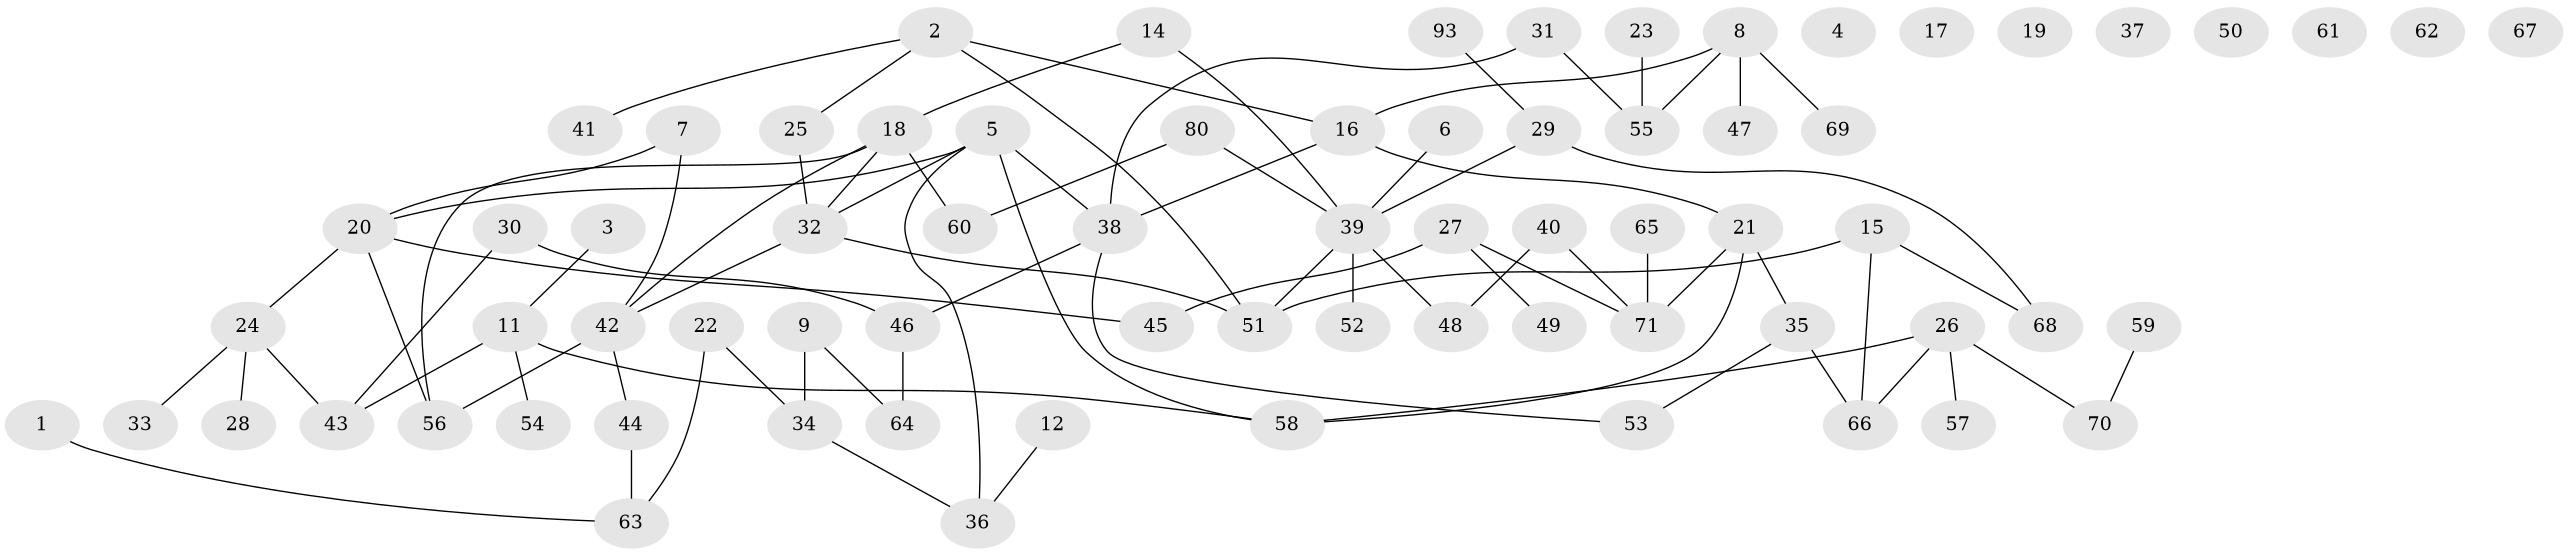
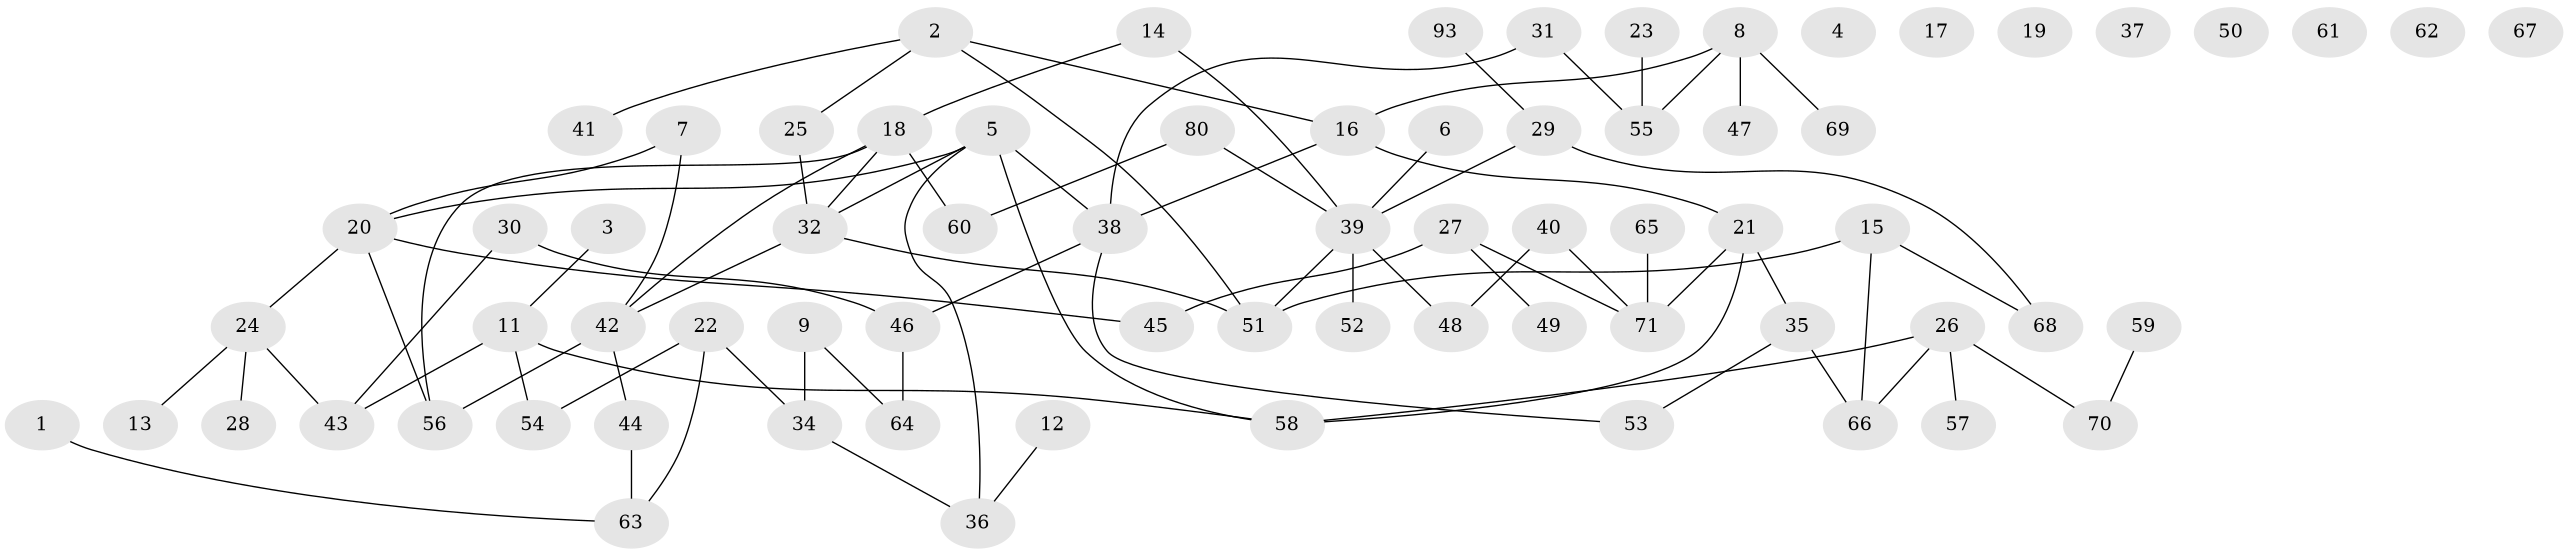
none -> (611, 381)
(140, 425) -> (140, 425)
